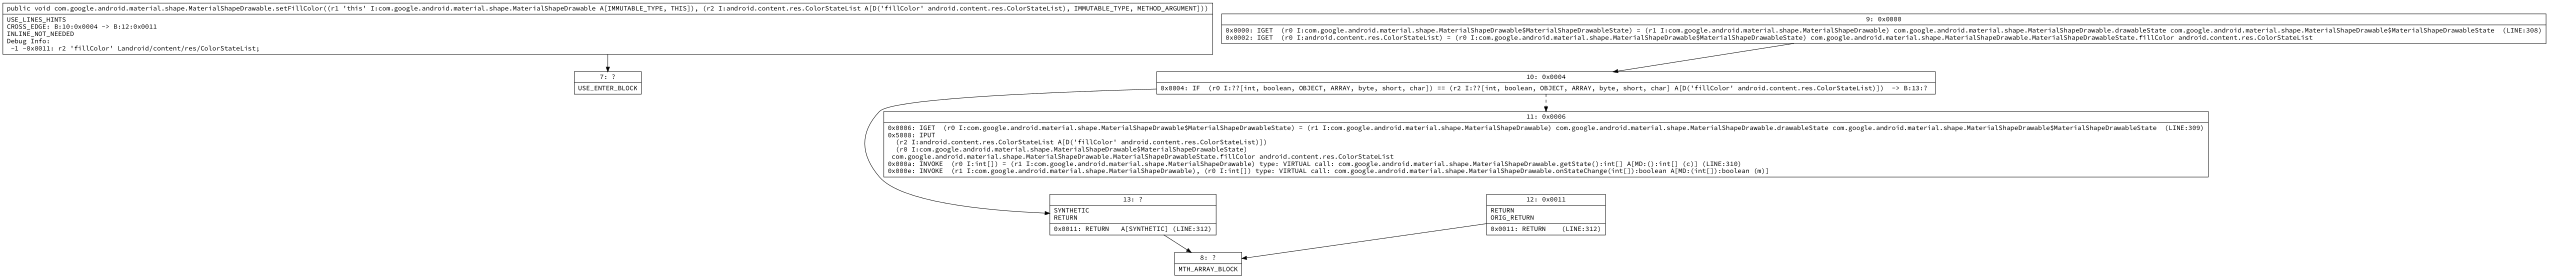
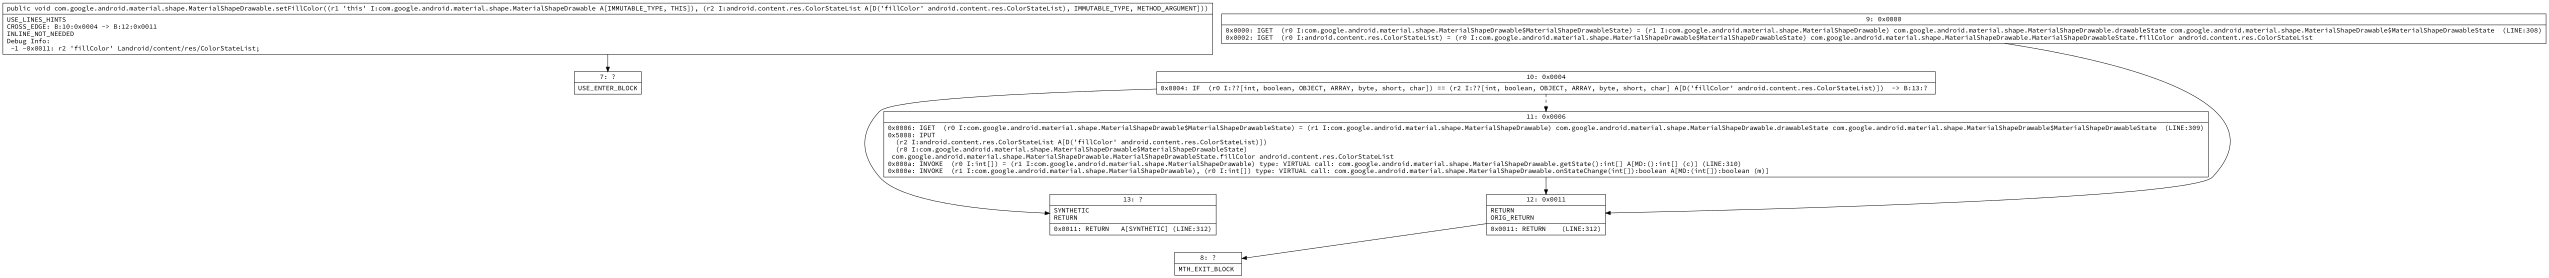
(1706, 57) -> (2061, 197)
none -> (1546, 183)
(1175, 242) -> none
(1208, 269) -> (1206, 269)
